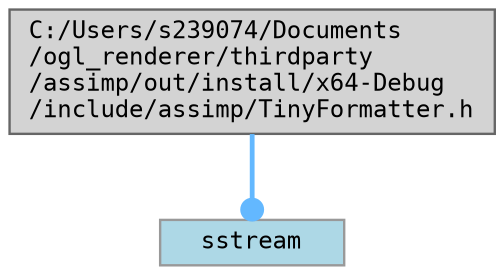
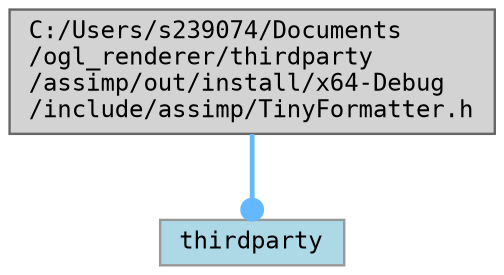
(252, 243) -> (252, 243)
